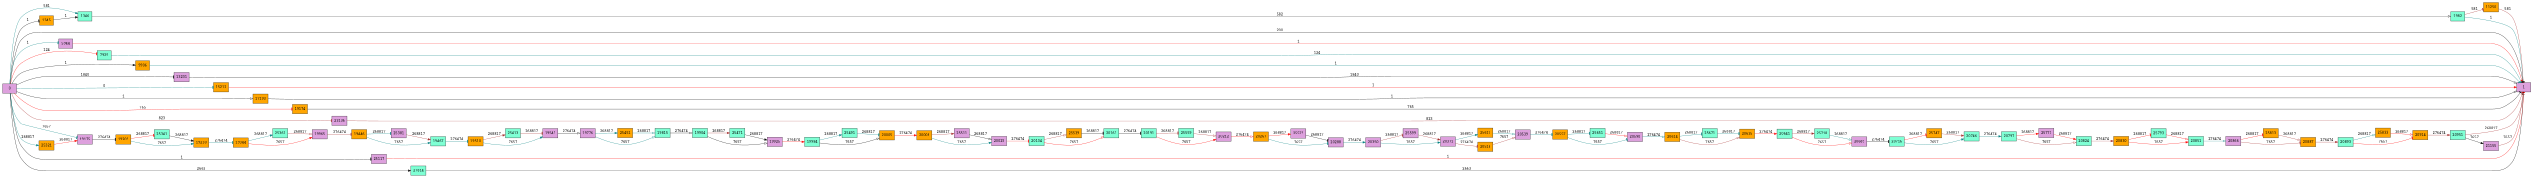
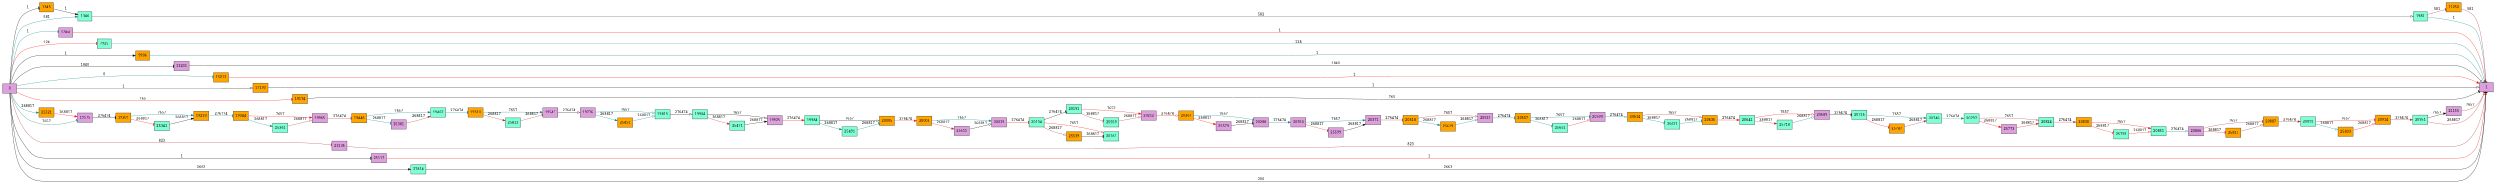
(1129, 133) -> (1055, 116)
(1428, 137) -> (1353, 128)
(1465, 137) -> (1428, 123)
(221, 141) -> (221, 114)
